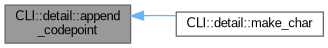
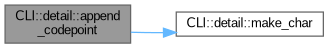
(160, 16) -> (147, 33)
